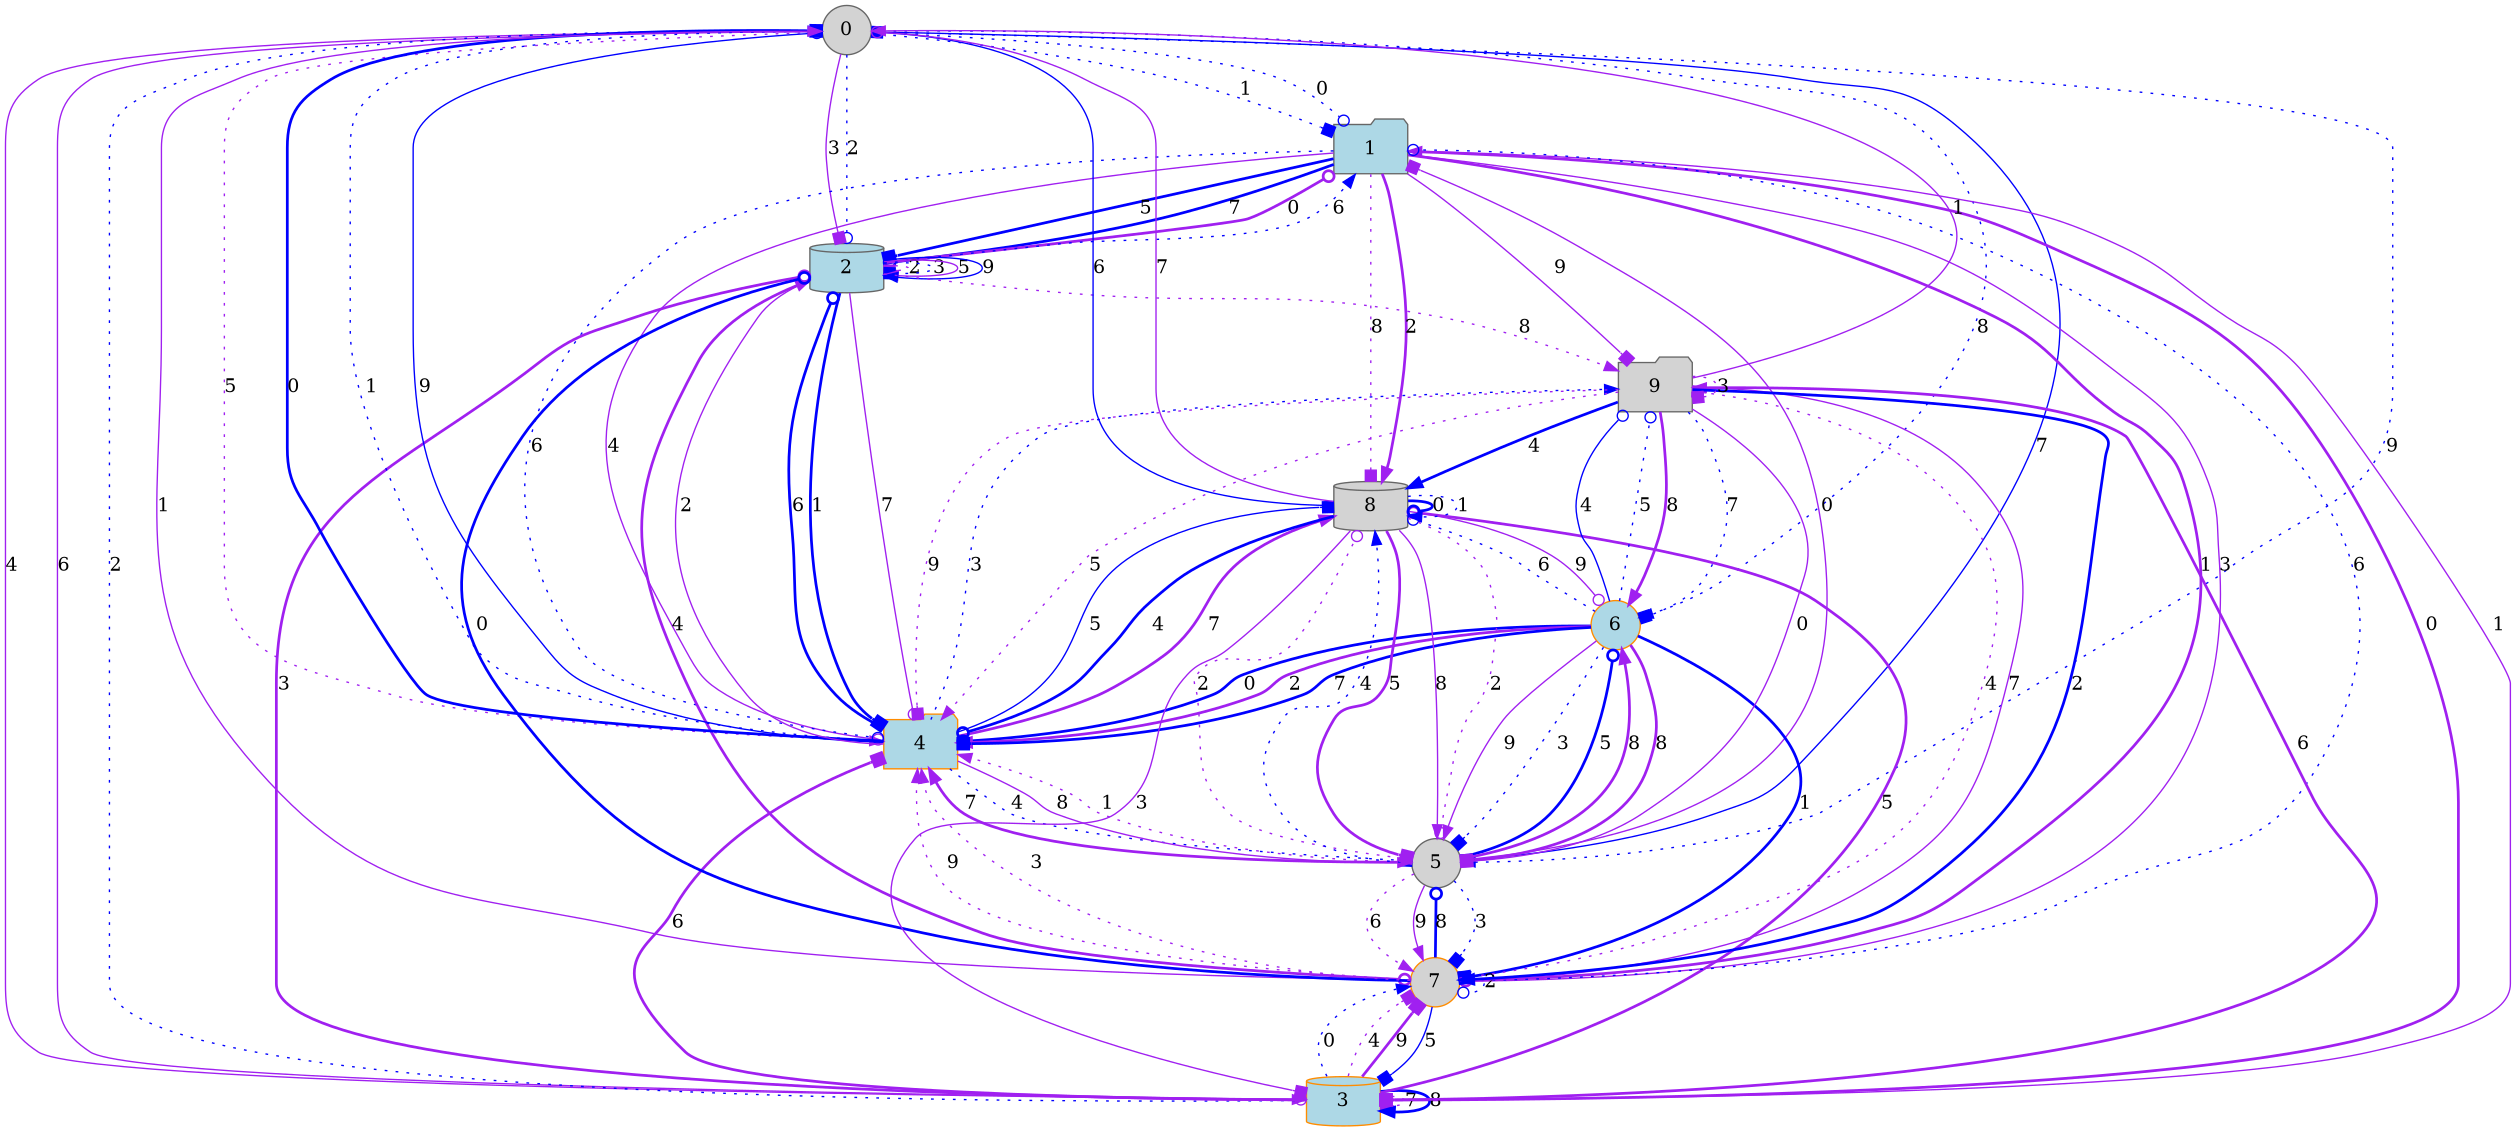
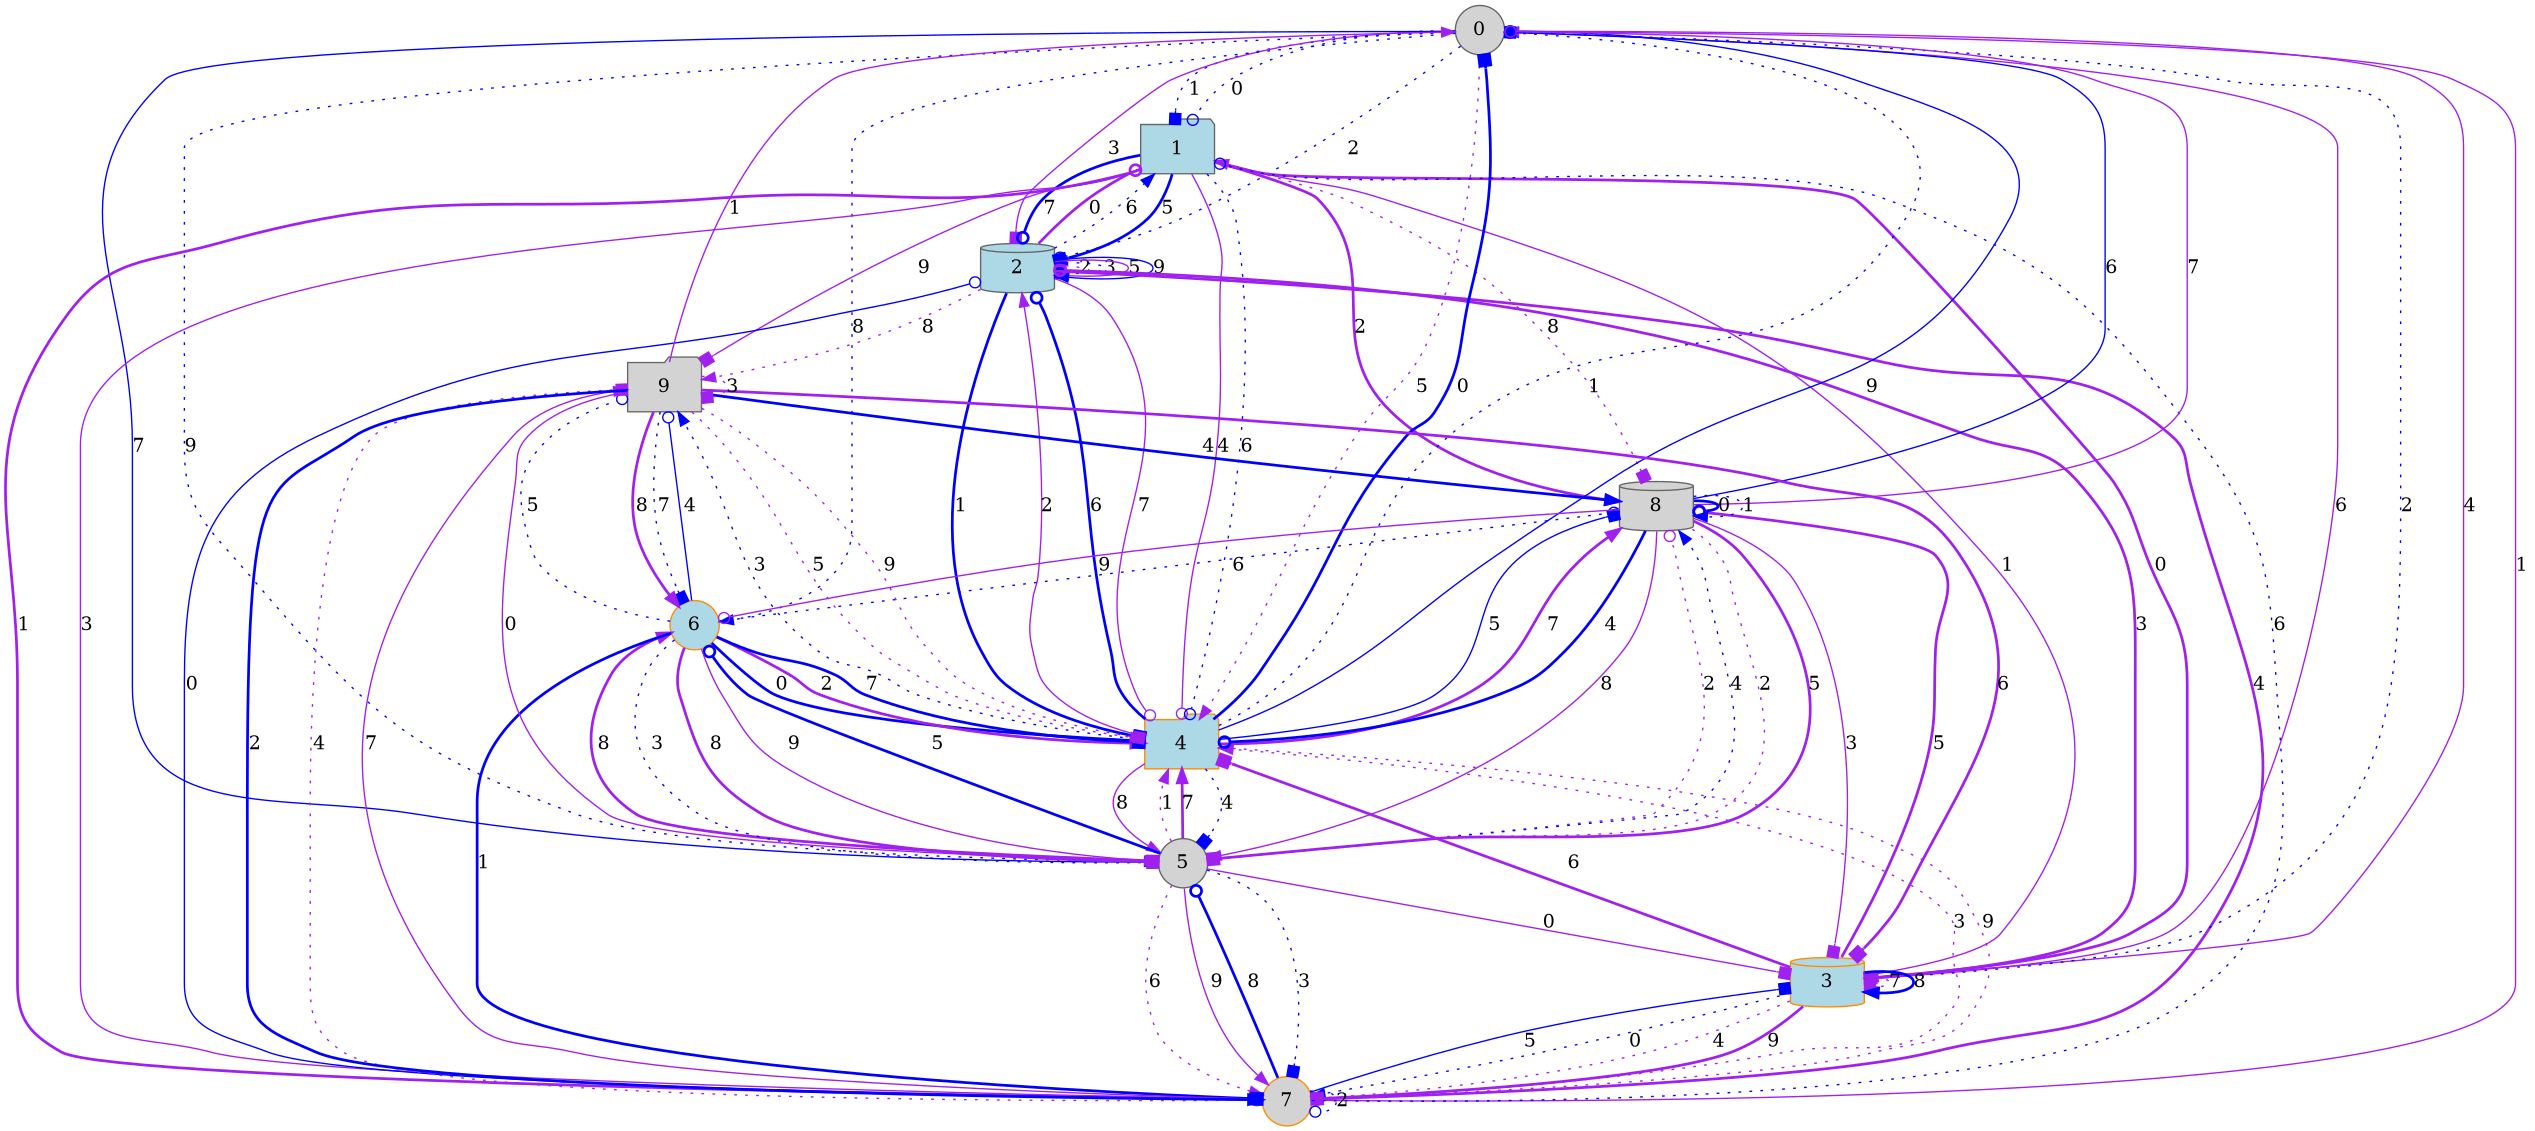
(1822, 532) -> (1492, 920)
(635, 832) -> (184, 903)
